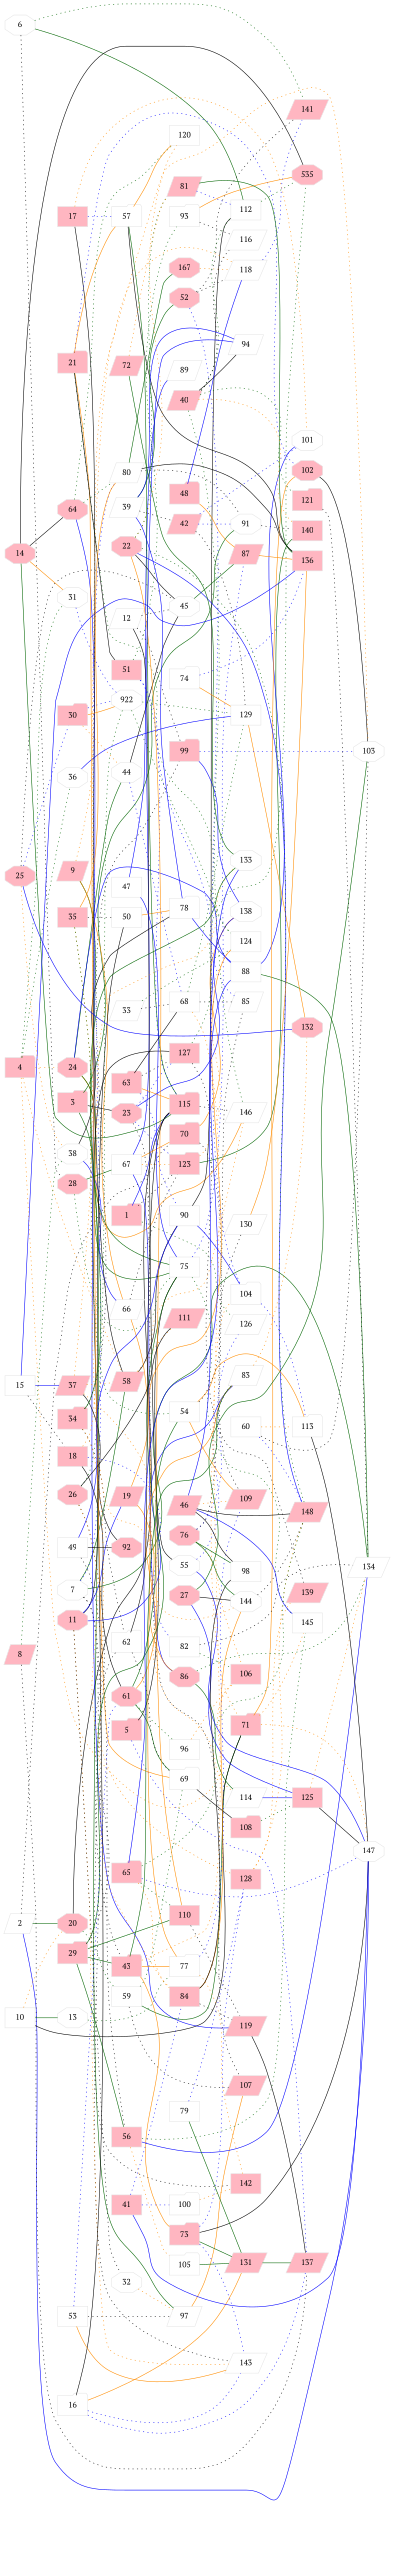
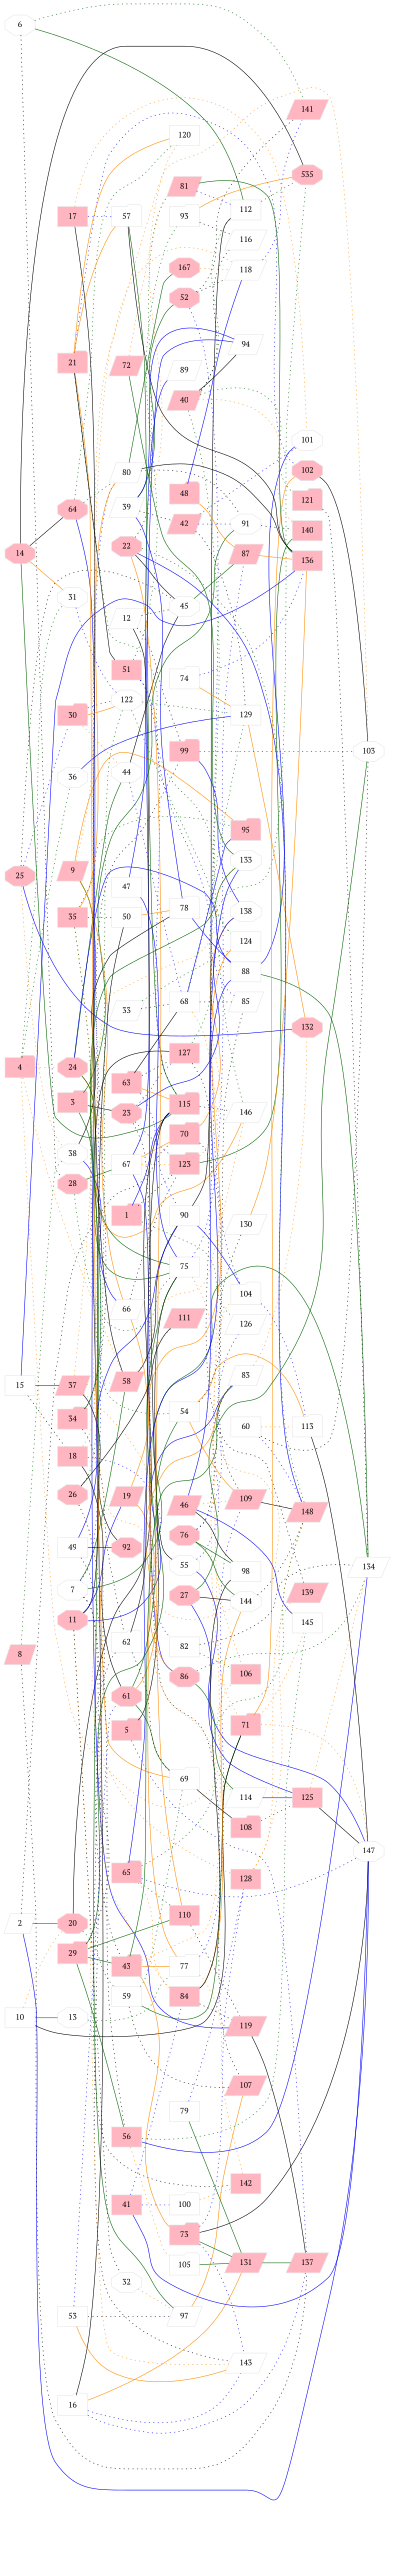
(151, 175) -> (104, 185)
(127, 700) -> (127, 700)
none -> (246, 830)
(238, 1470) -> (238, 1470)
(243, 1516) -> (269, 1504)
(184, 1749) -> none
